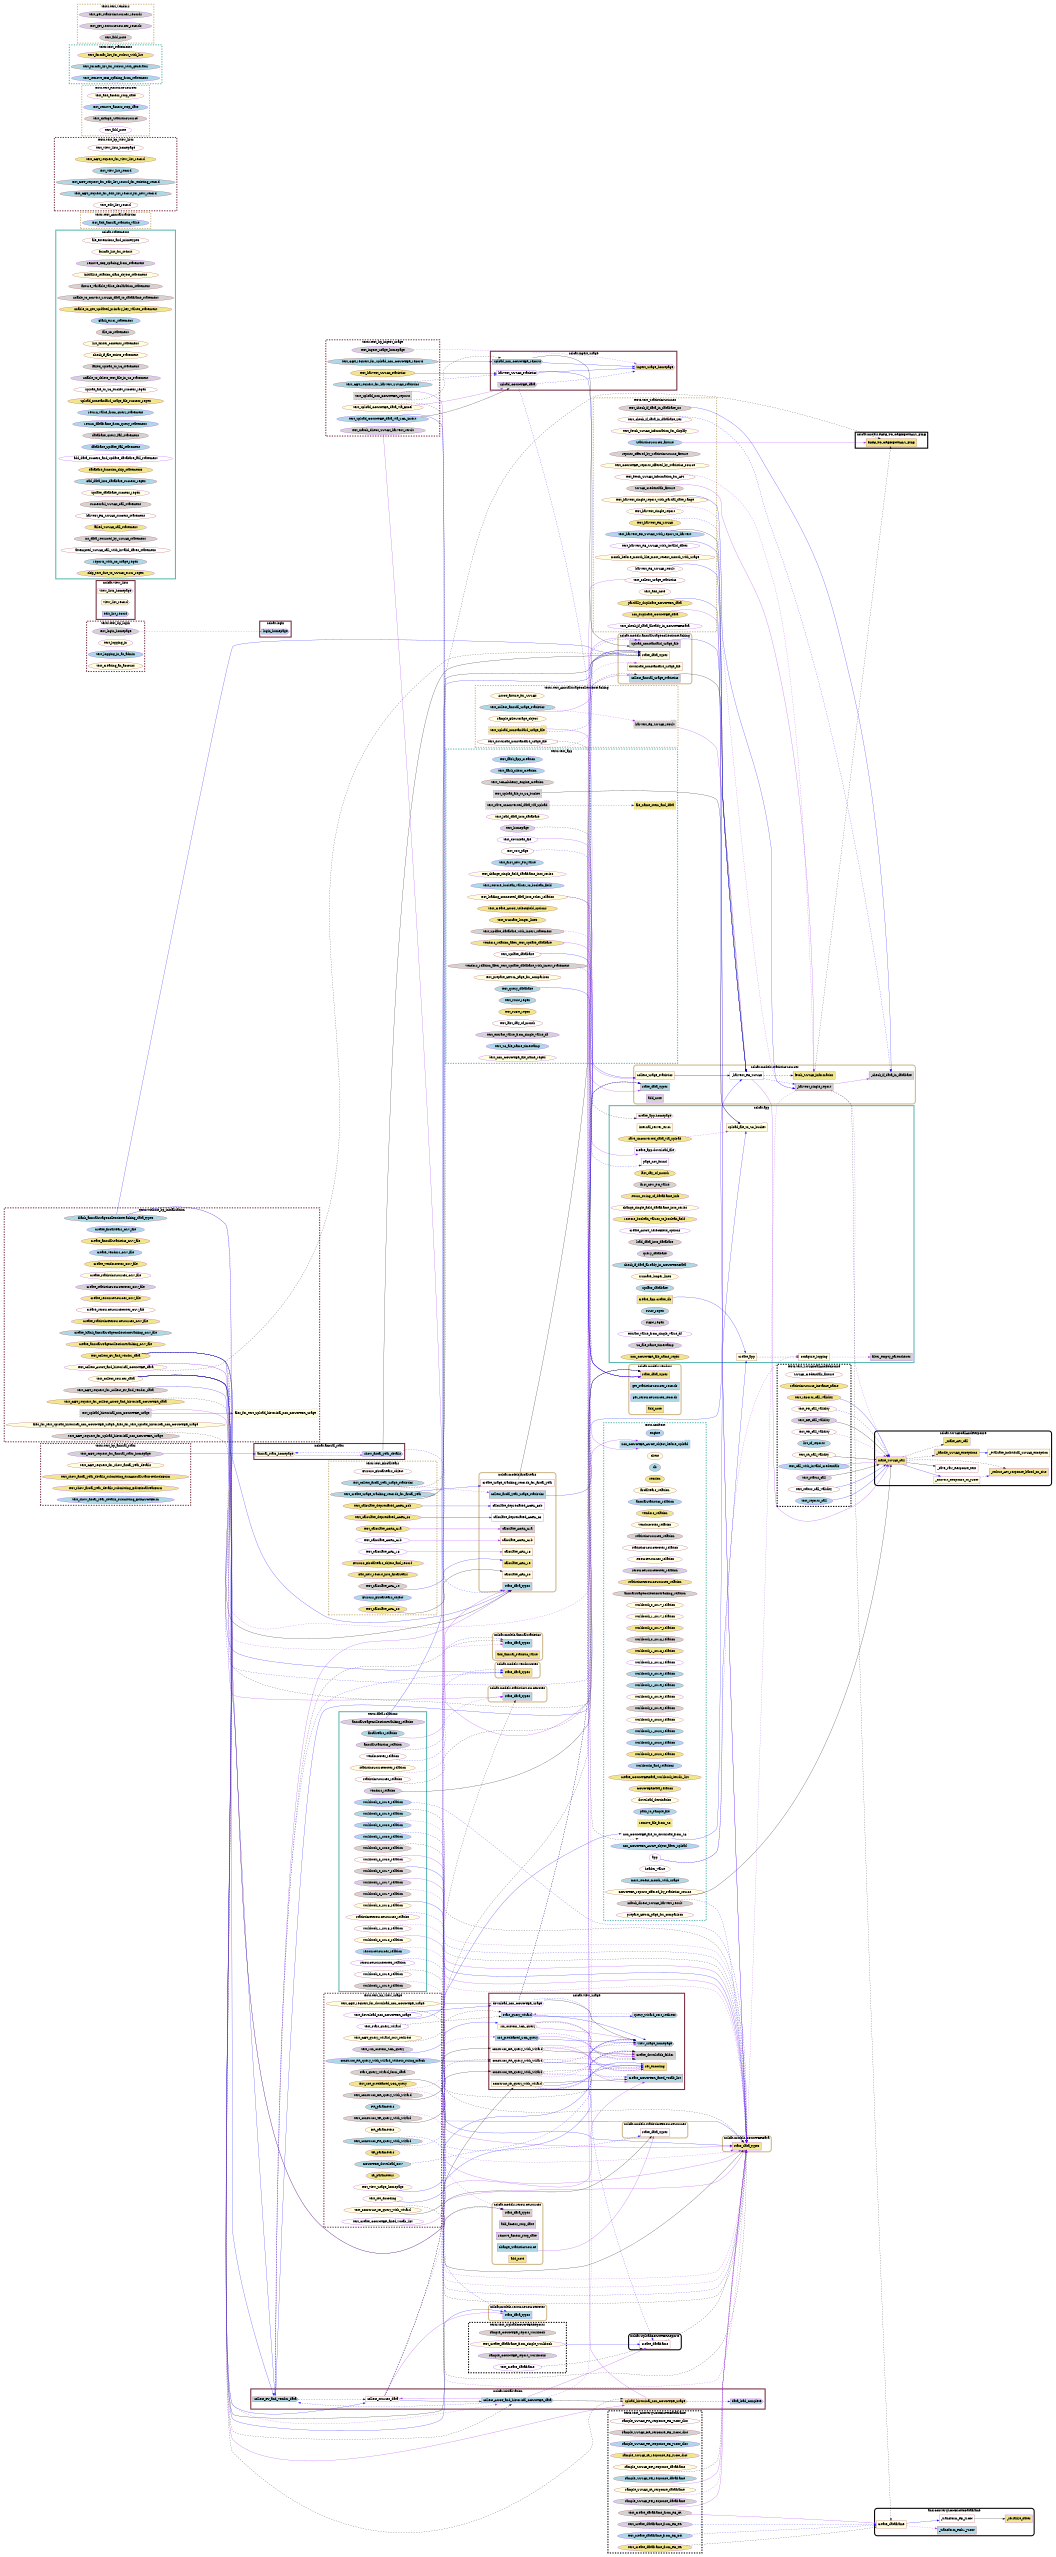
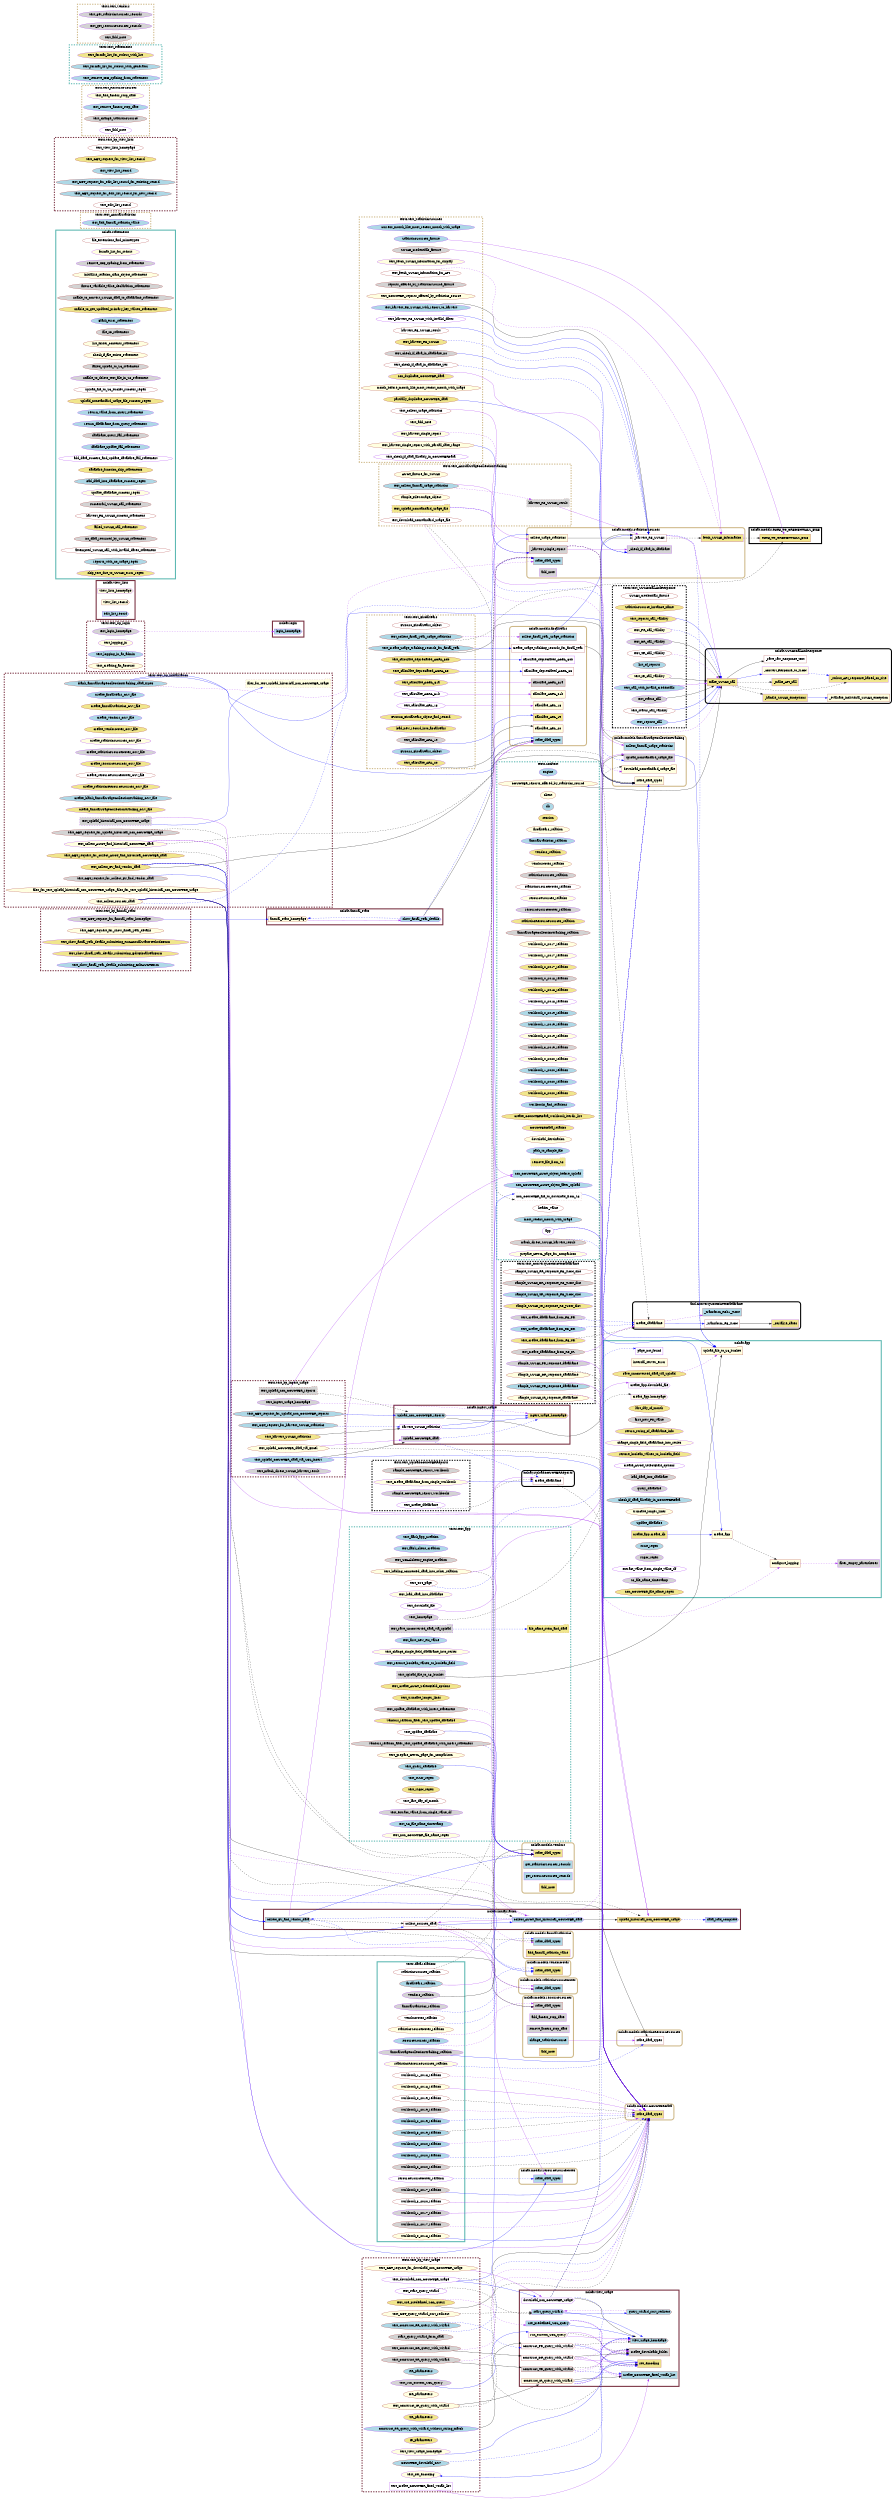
none -> (421, 227)
(780, 1082) -> (700, 870)
(162, 1210) -> (168, 676)
(587, 1324) -> (600, 1571)
(526, 2146) -> (584, 2467)
(383, 2222) -> (421, 2486)
